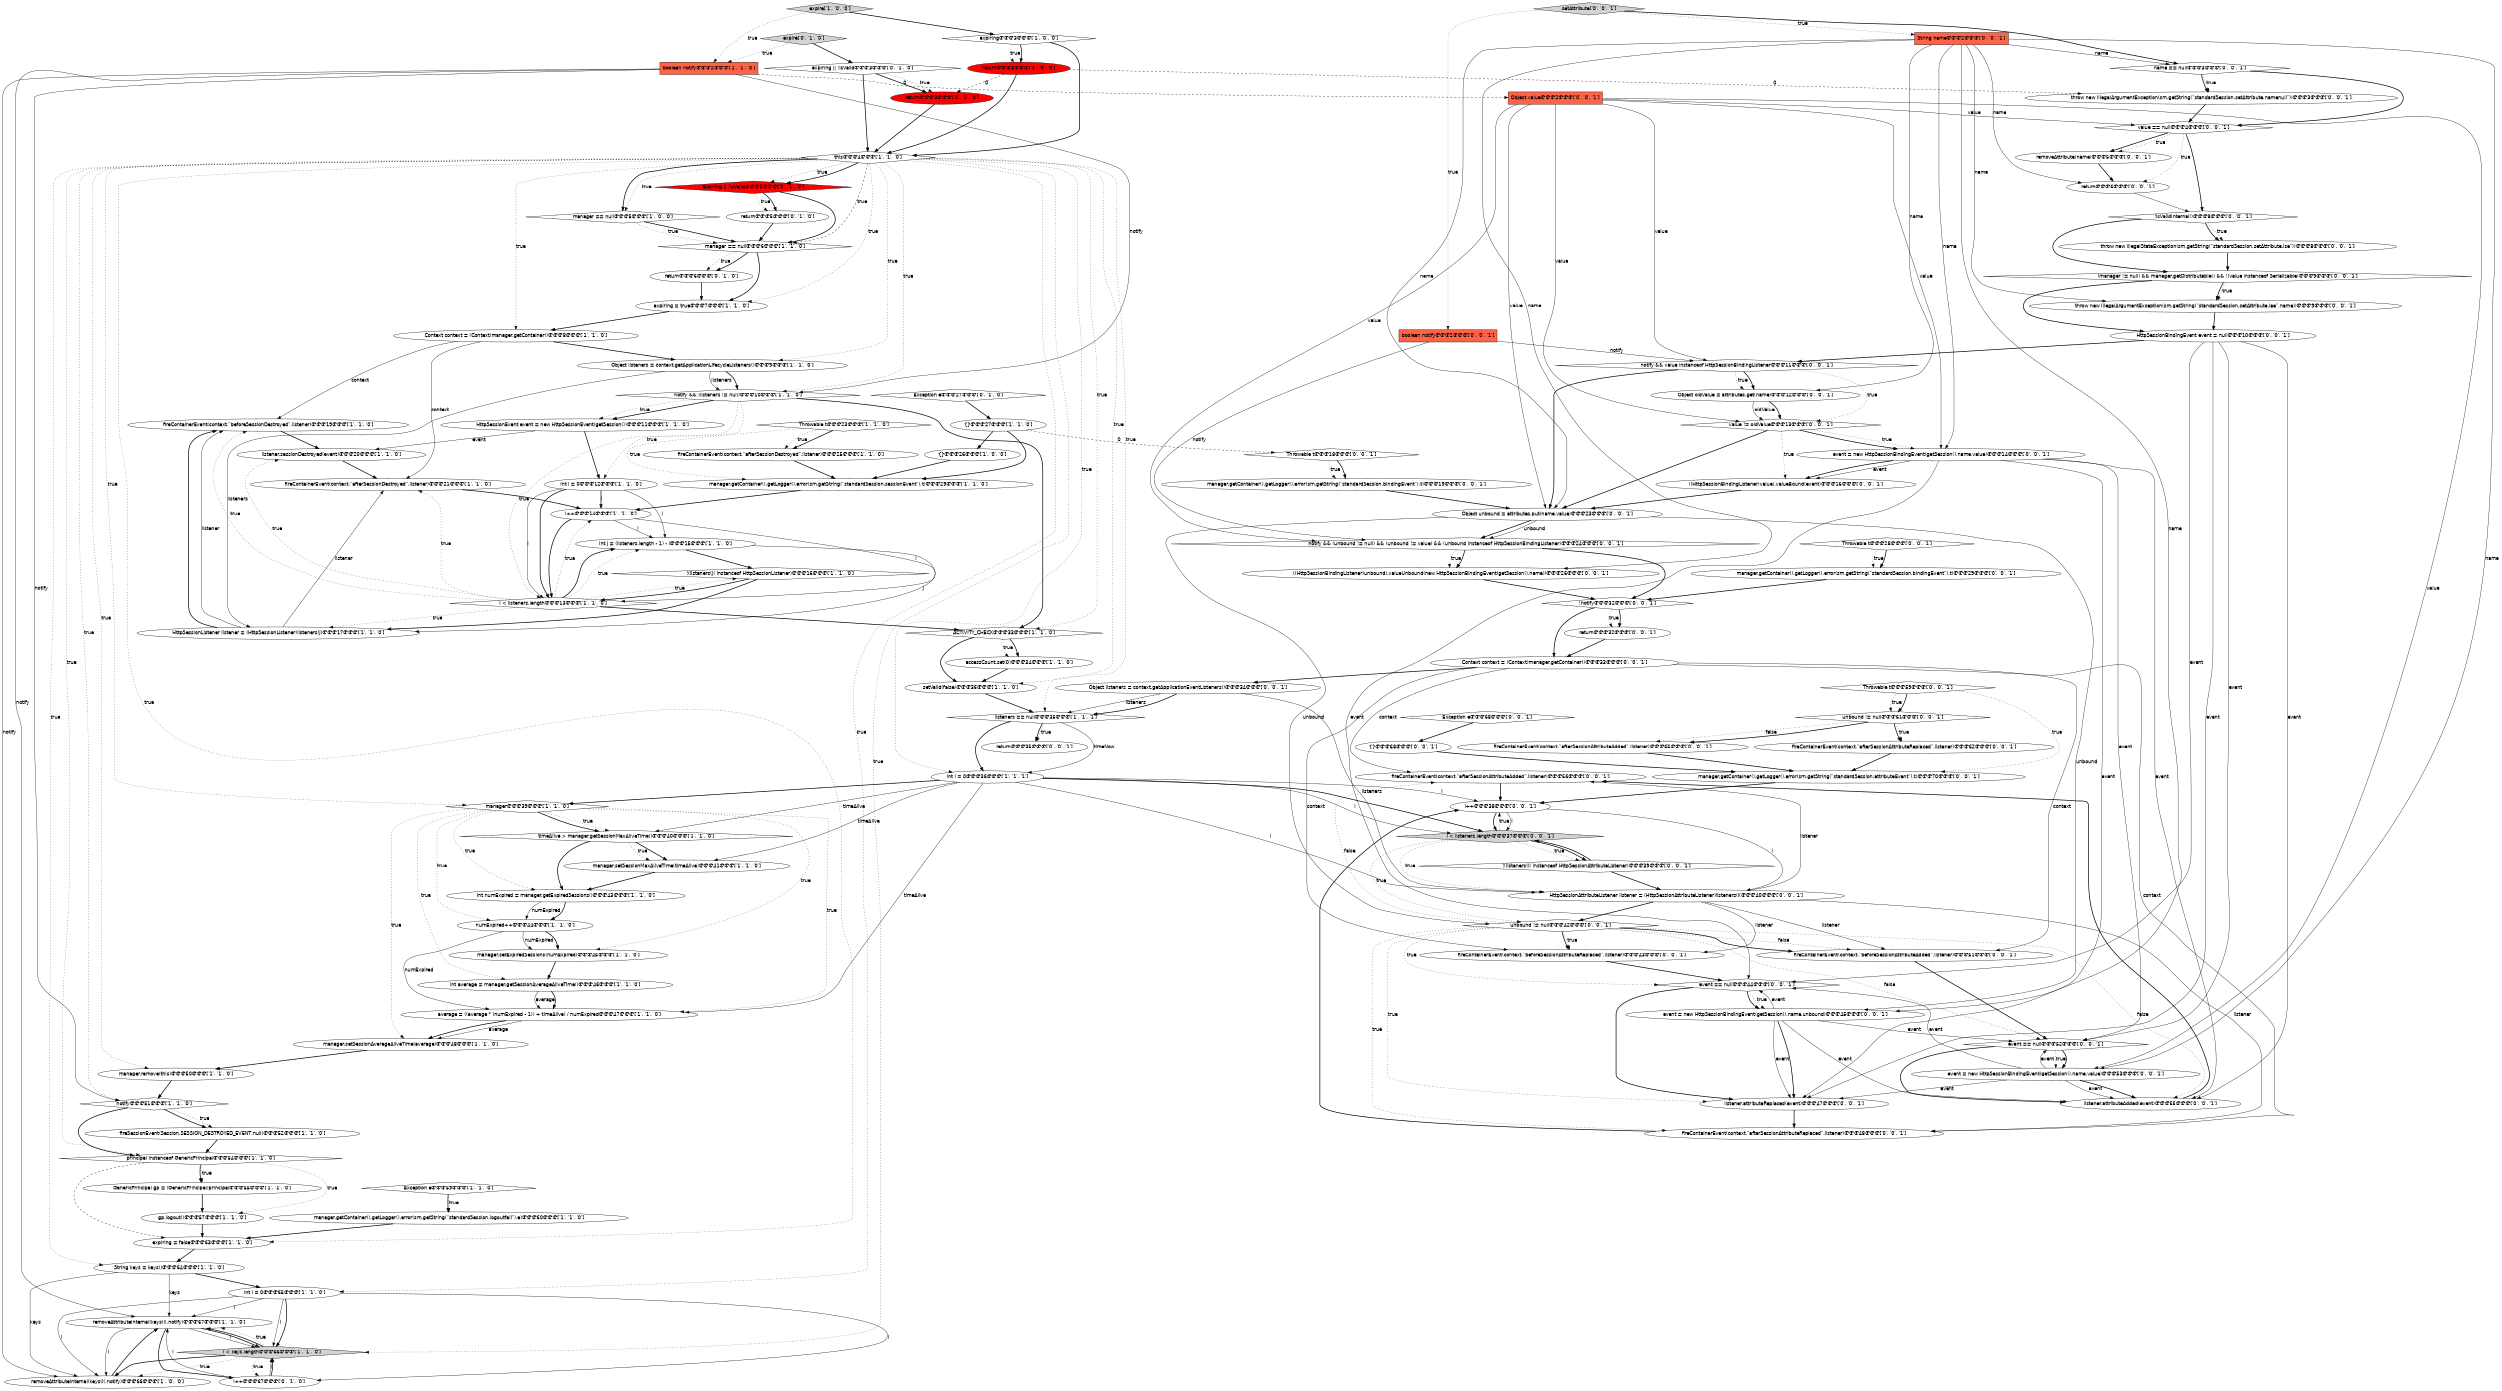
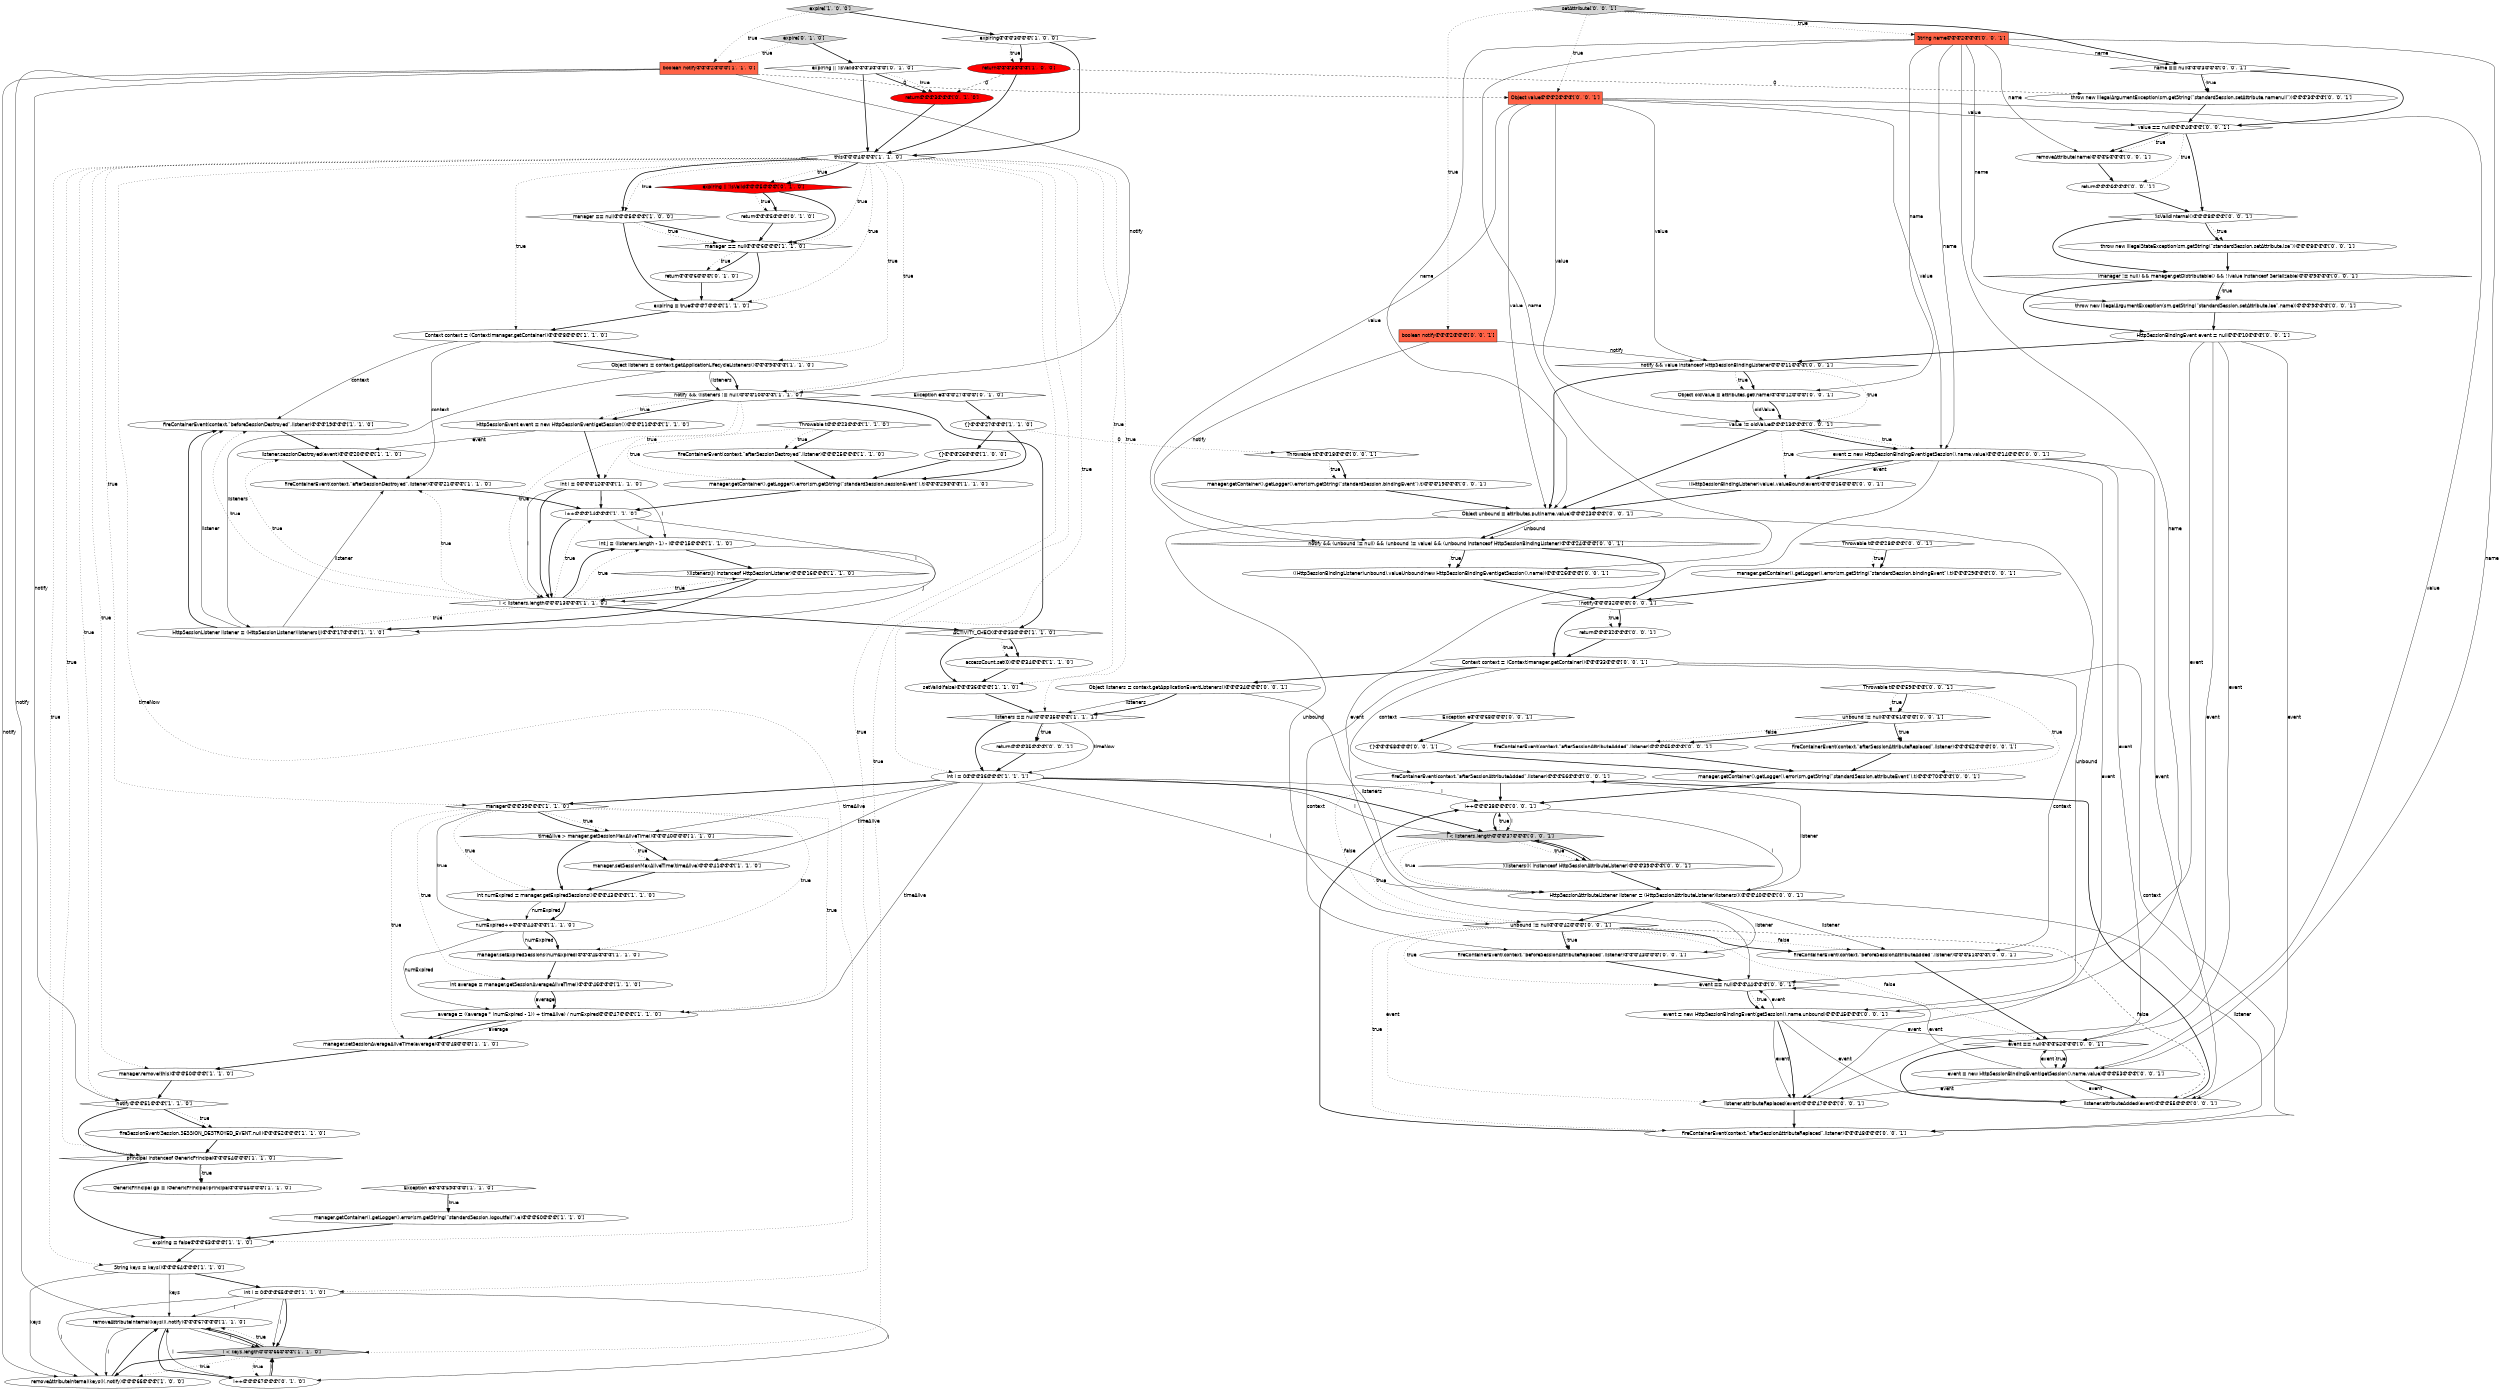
none -> (1573, 52)
(1996, 138) -> (2013, 109)
(2160, 202) -> (2160, 202)
(847, 218) -> (847, 218)
none -> (638, 269)
(1092, 325) -> none
(1148, 445) -> (1148, 445)
(149, 703) -> (149, 703)
none -> (1012, 761)
(437, 863) -> (437, 863)
(1957, 941) -> (1957, 941)
(1393, 1015) -> (1393, 1015)
(1616, 1061) -> none
(76, 1203) -> (76, 1203)
(202, 1218) -> none
